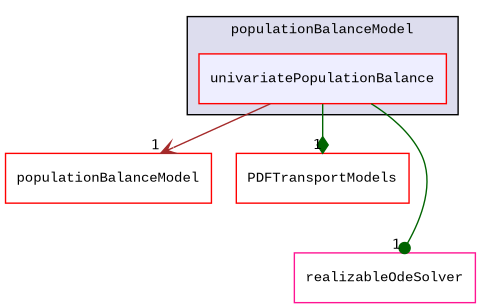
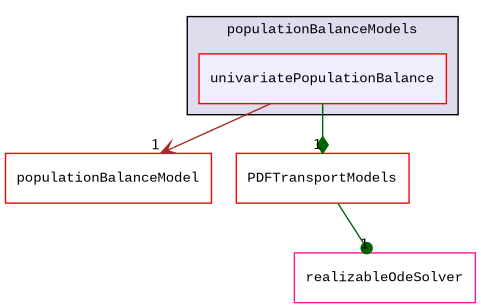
(323, 30) -> (323, 30)
(425, 164) -> (351, 223)
